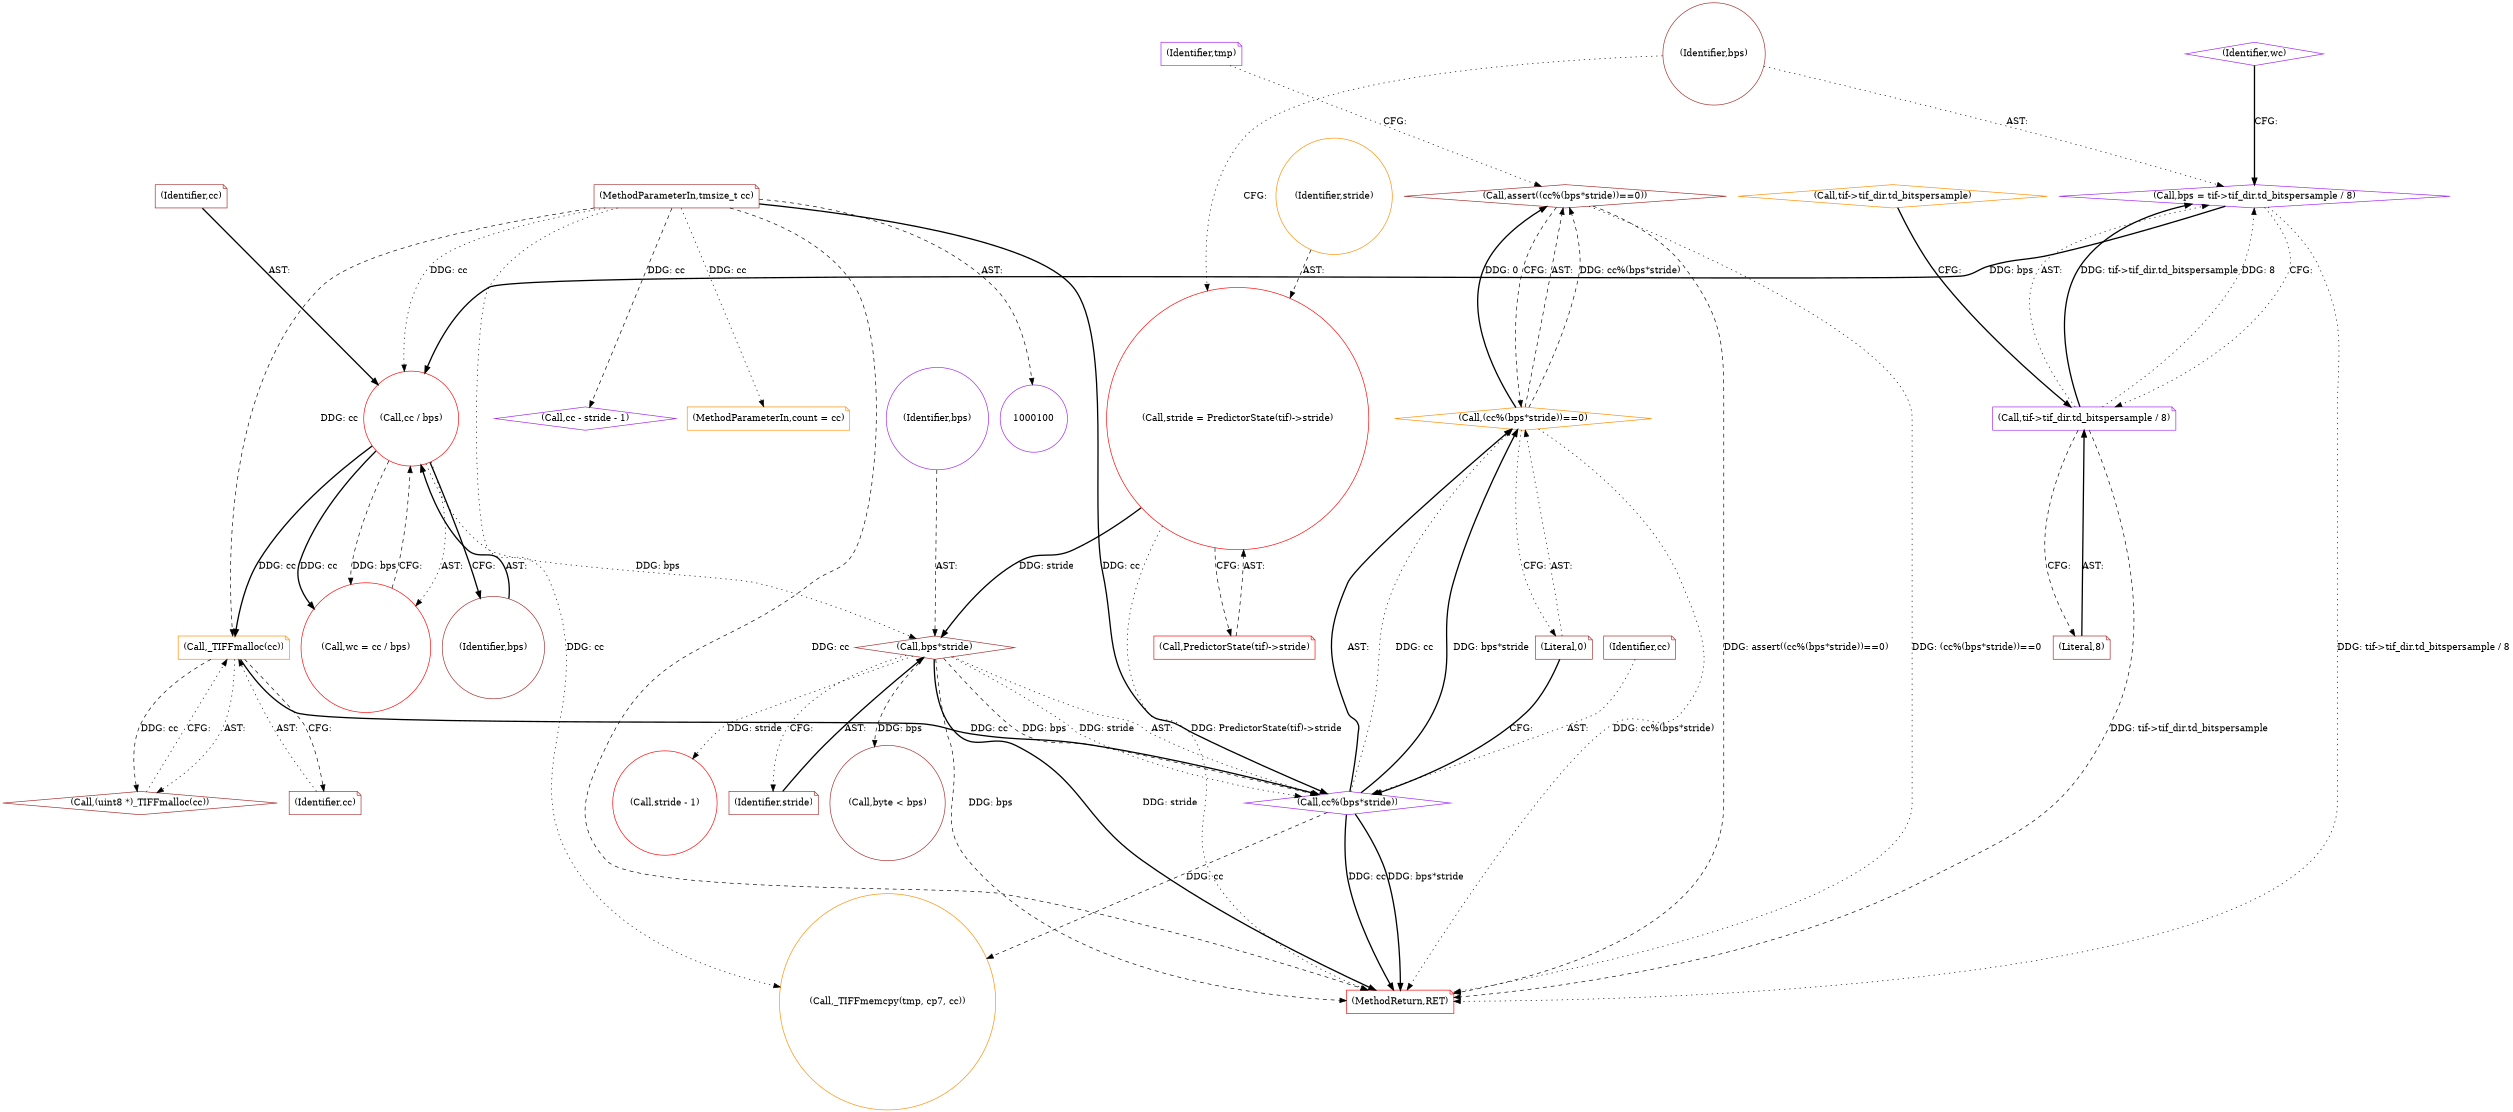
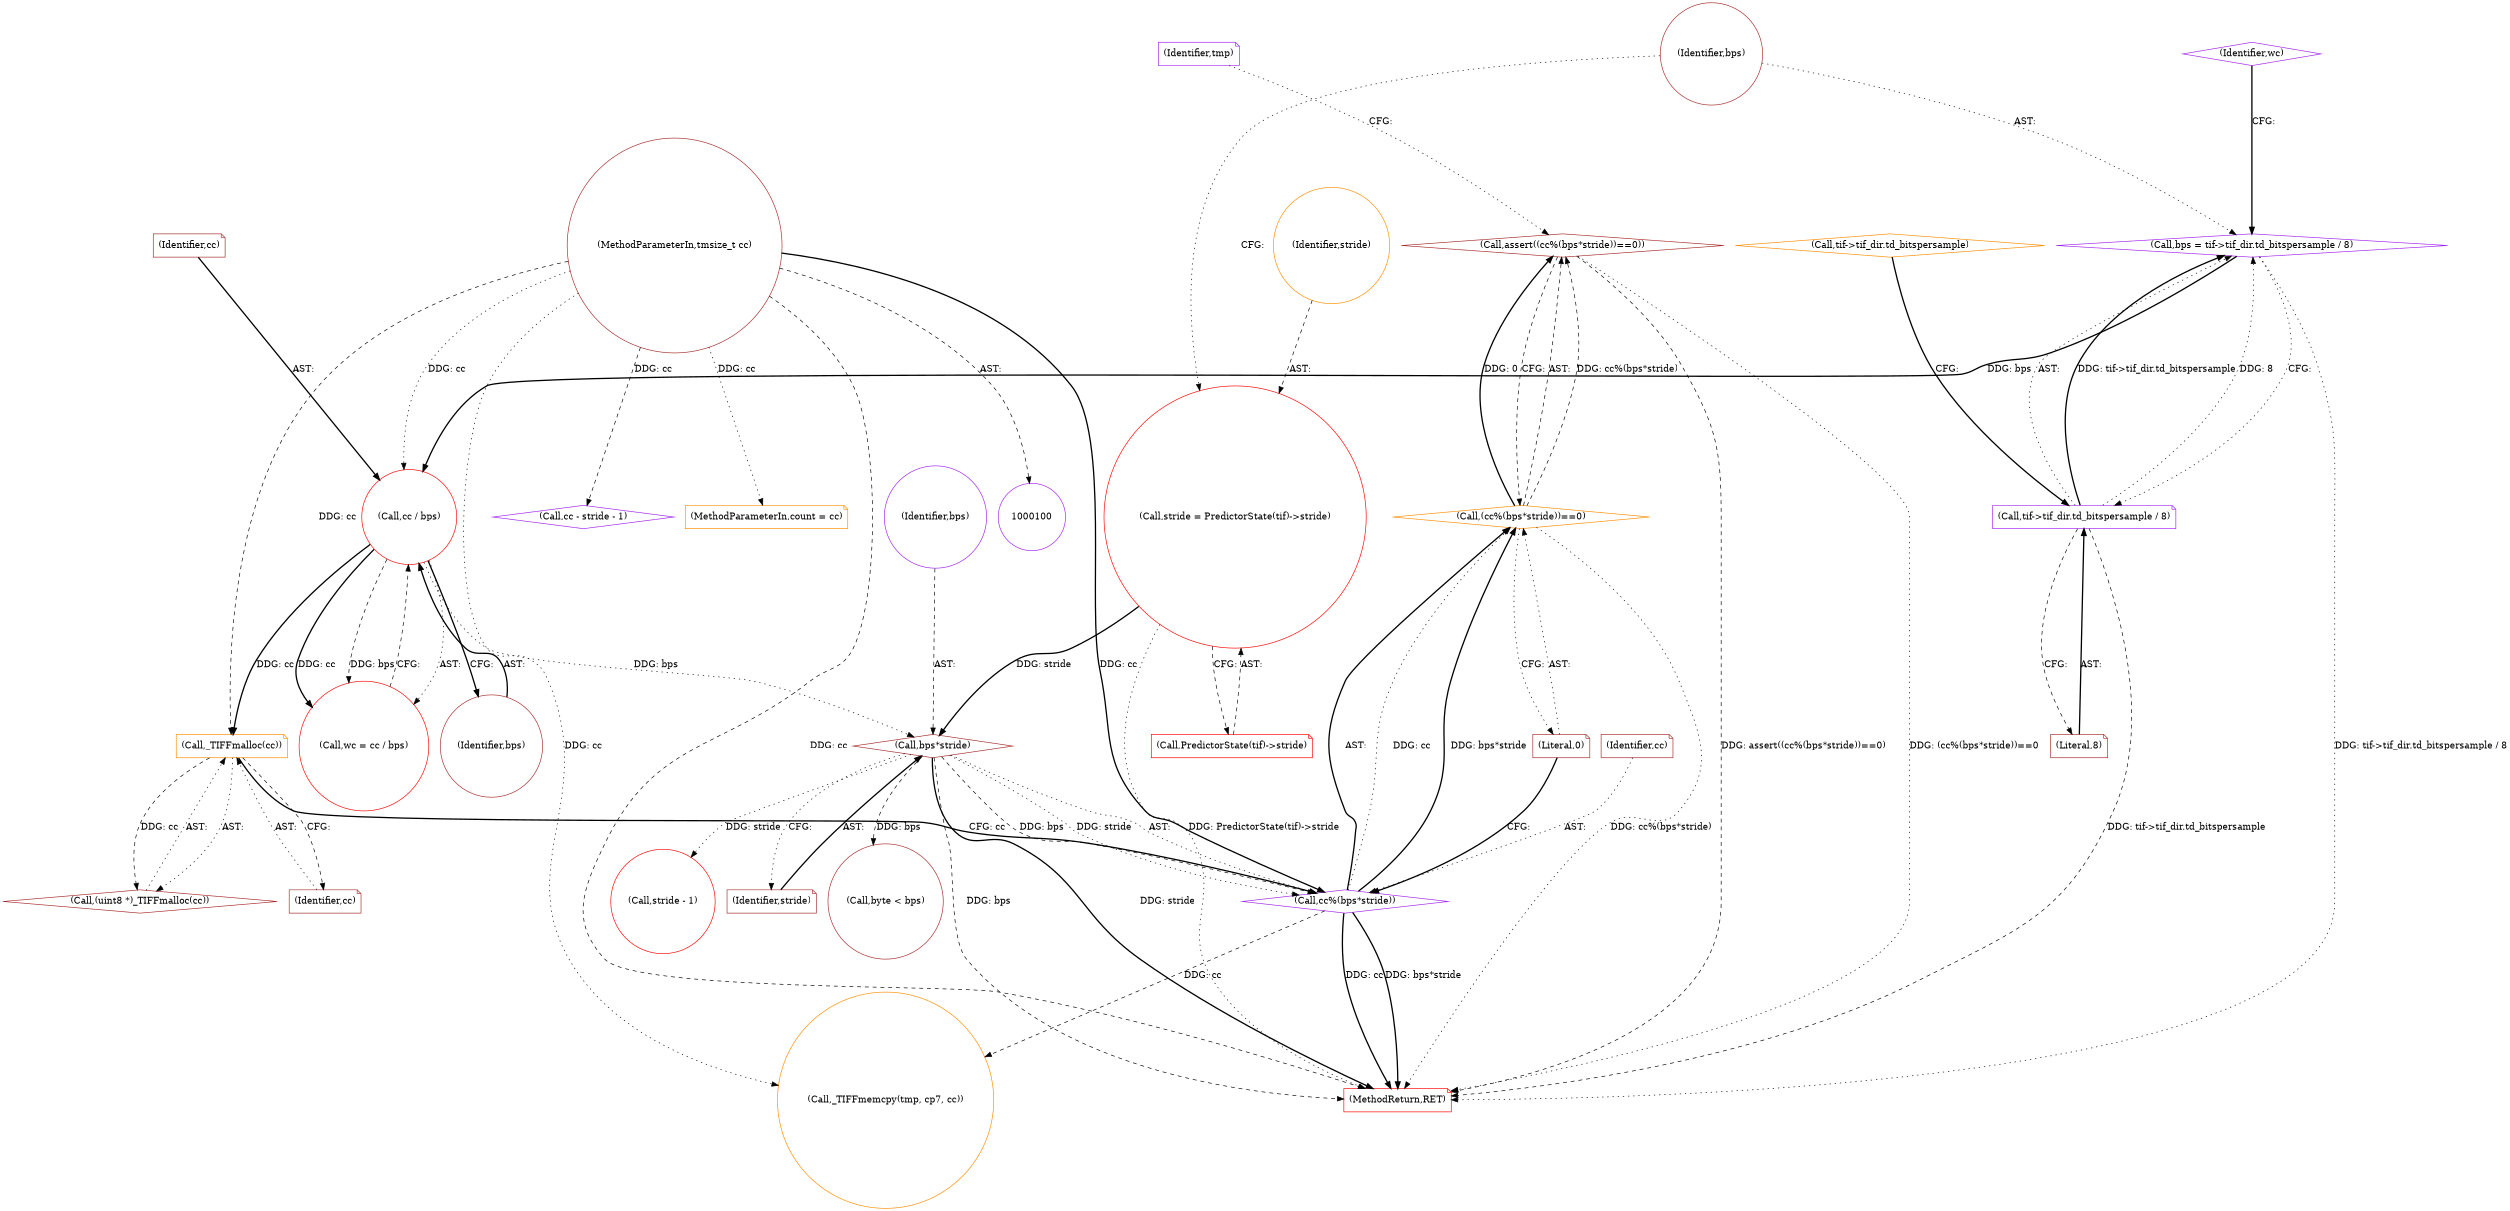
(677, 196) -> (675, 246)
(201, 729) -> (198, 827)
(989, 729) -> (987, 827)
